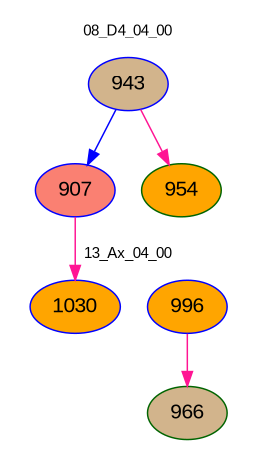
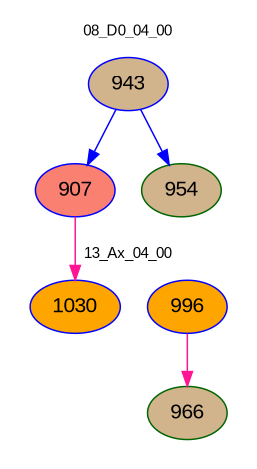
(128, 32) -> (128, 32)
(151, 131) -> (151, 131)
(181, 190) -> (181, 190)
